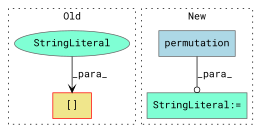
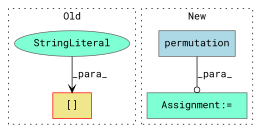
(197, 106) -> (197, 106)
